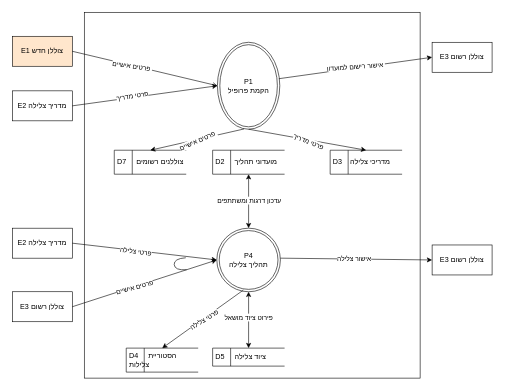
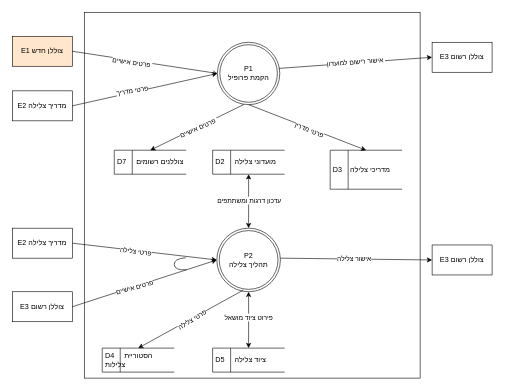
(249, 86) -> (249, 74)
(250, 162) -> (250, 162)
(366, 162) -> (366, 170)
(249, 260) -> (249, 260)
(249, 357) -> (249, 360)
(162, 360) -> (138, 360)
